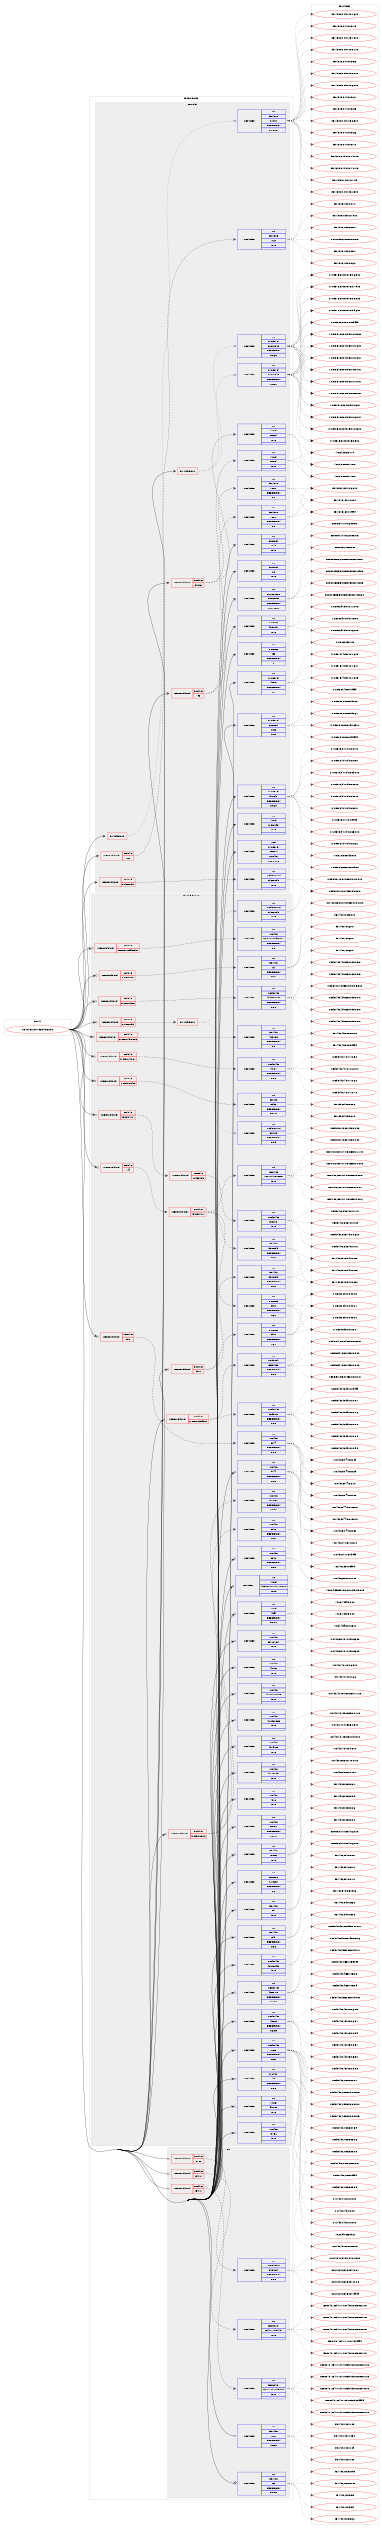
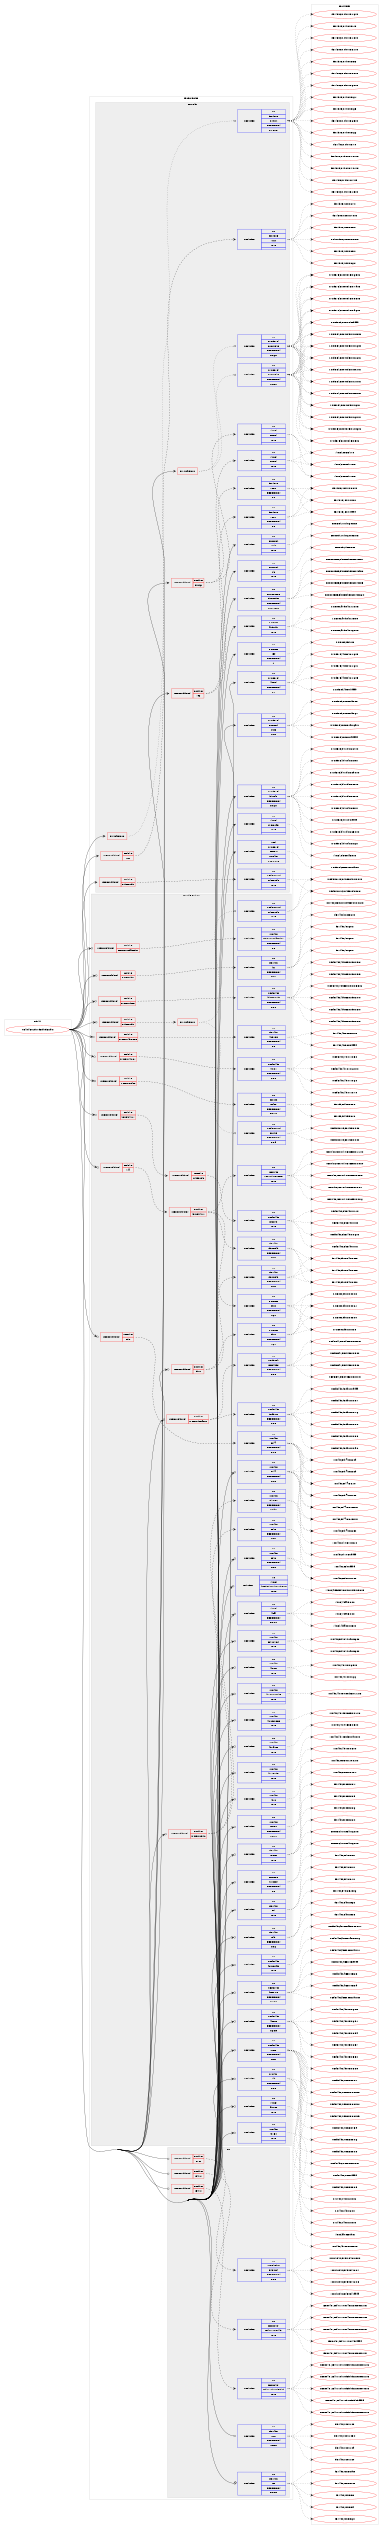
(345, 145) -> (345, 145)
